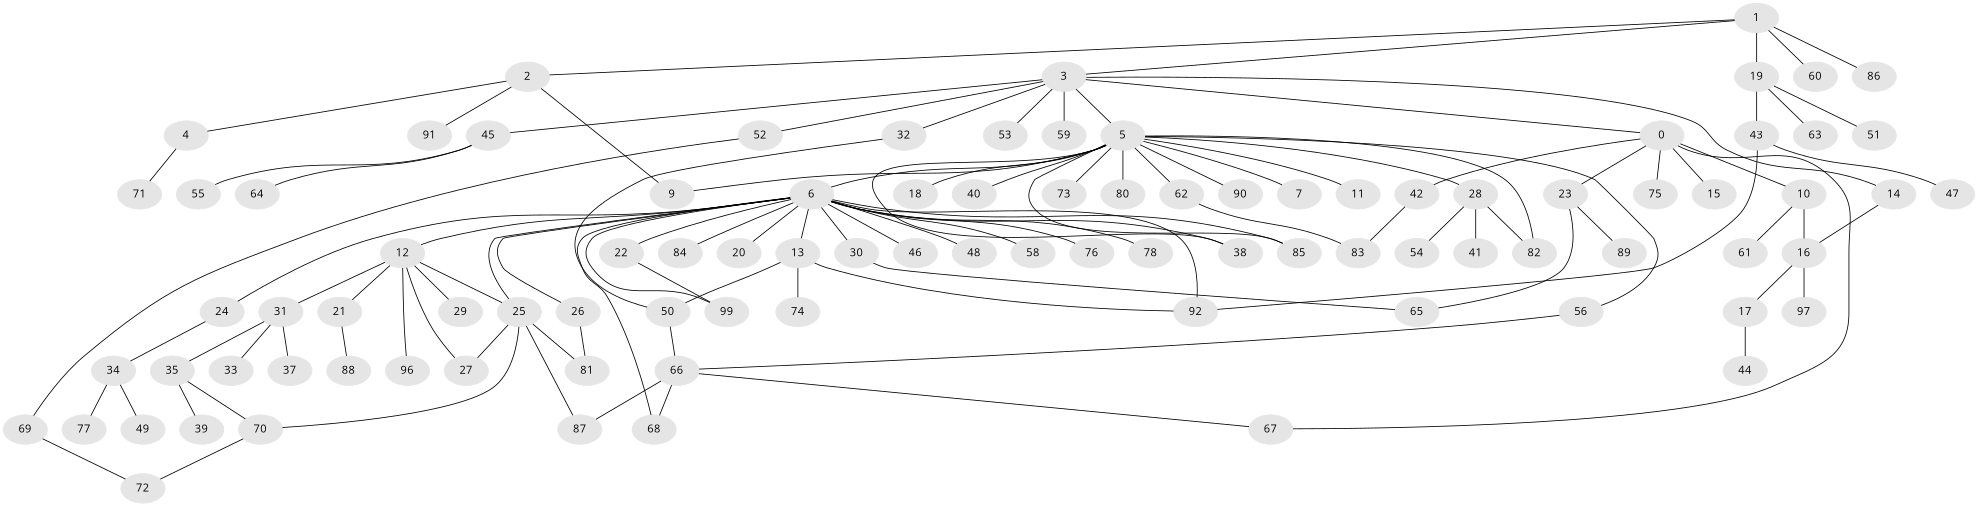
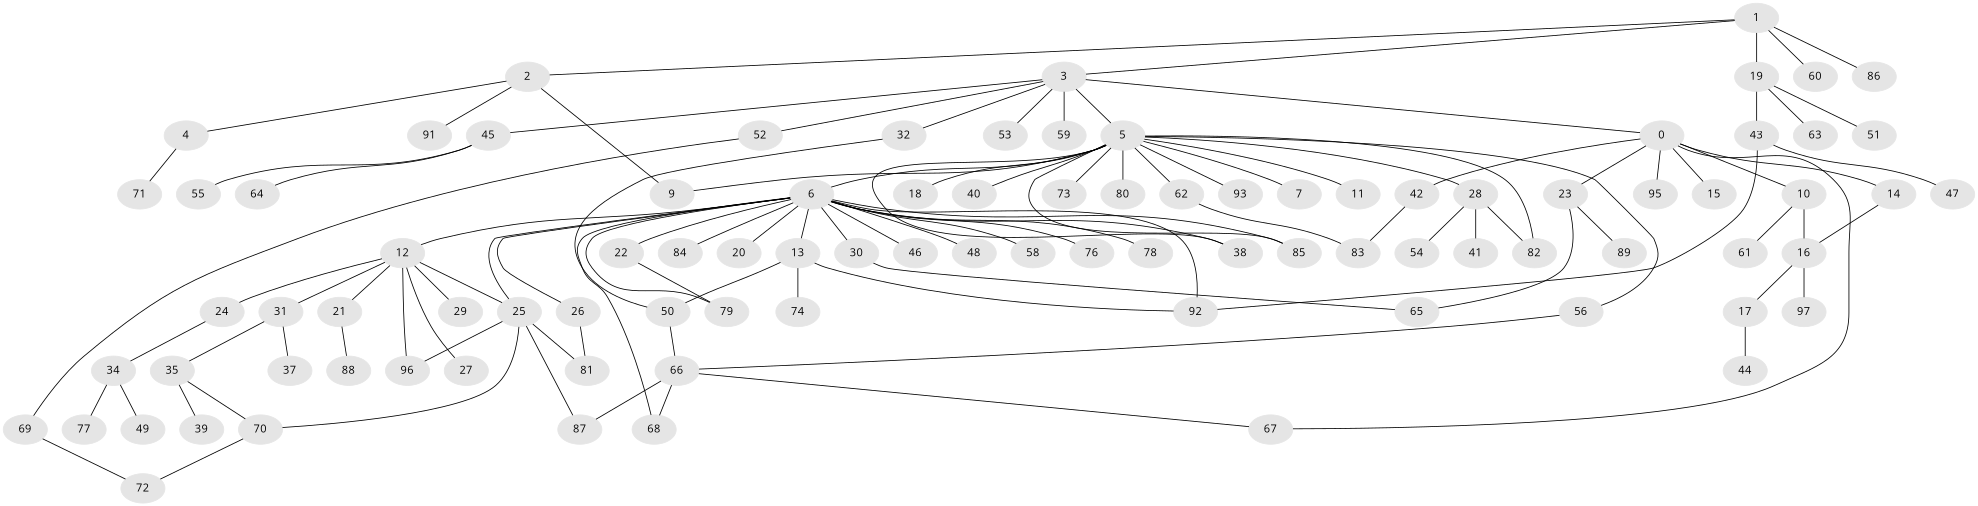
(1491, 88) -> (1778, 164)
(1241, 194) -> (1241, 194)
(1655, 194) -> (1655, 194)
(506, 216) -> (310, 278)
(727, 312) -> (727, 312)
(493, 341) -> (464, 341)
(231, 371) -> none
